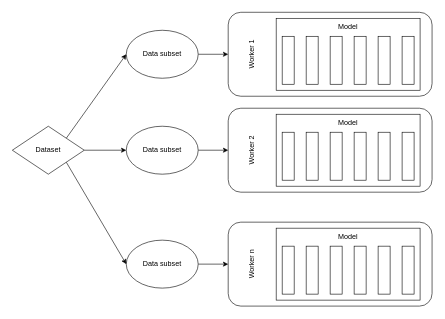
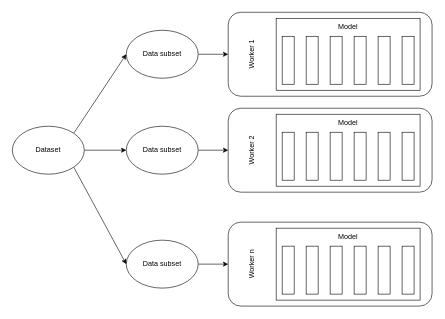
(48, 150) -> (48, 150)
